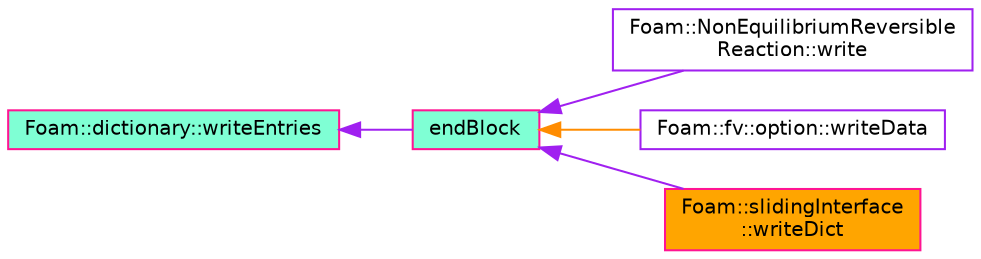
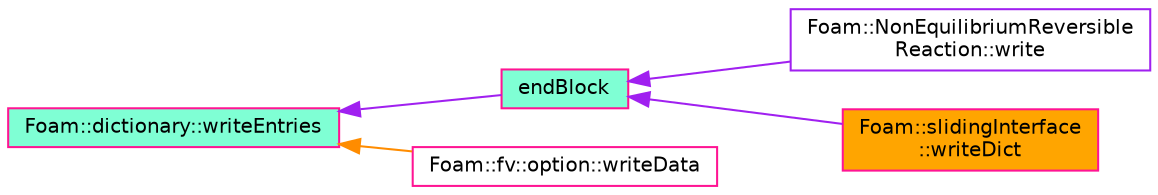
(600, 130) -> (386, 149)
(793, 130) -> (565, 167)
